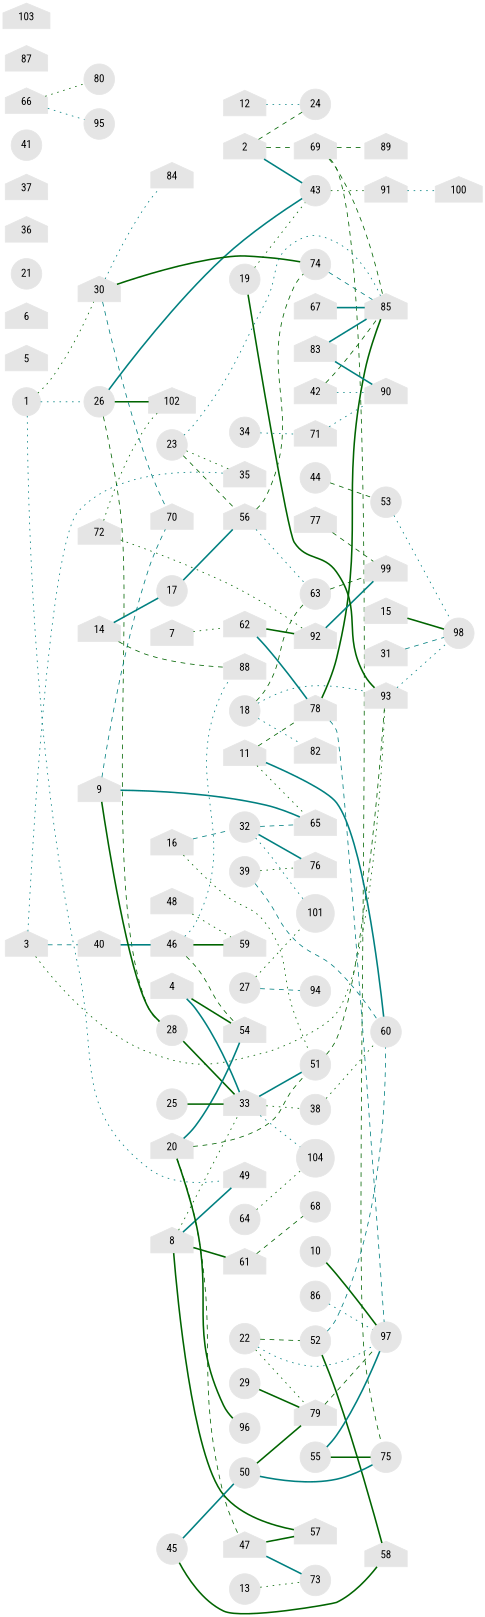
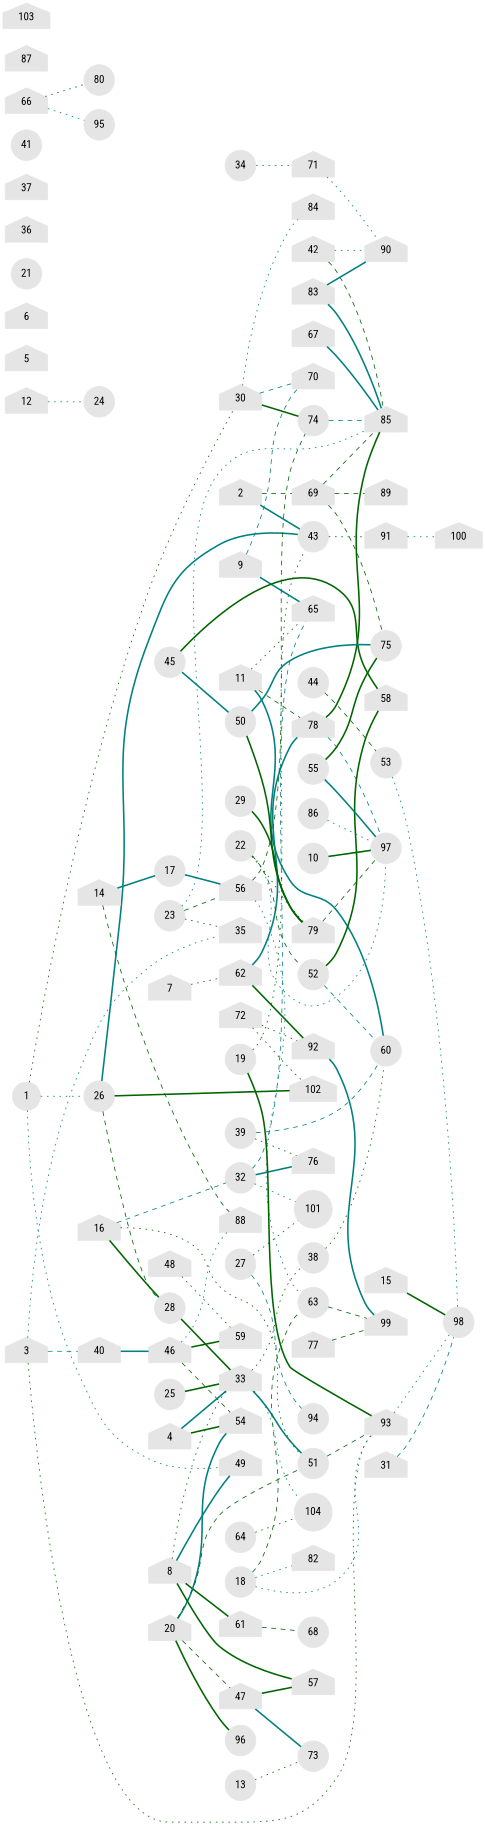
(280, 126) -> none
(122, 915) -> (134, 1269)
